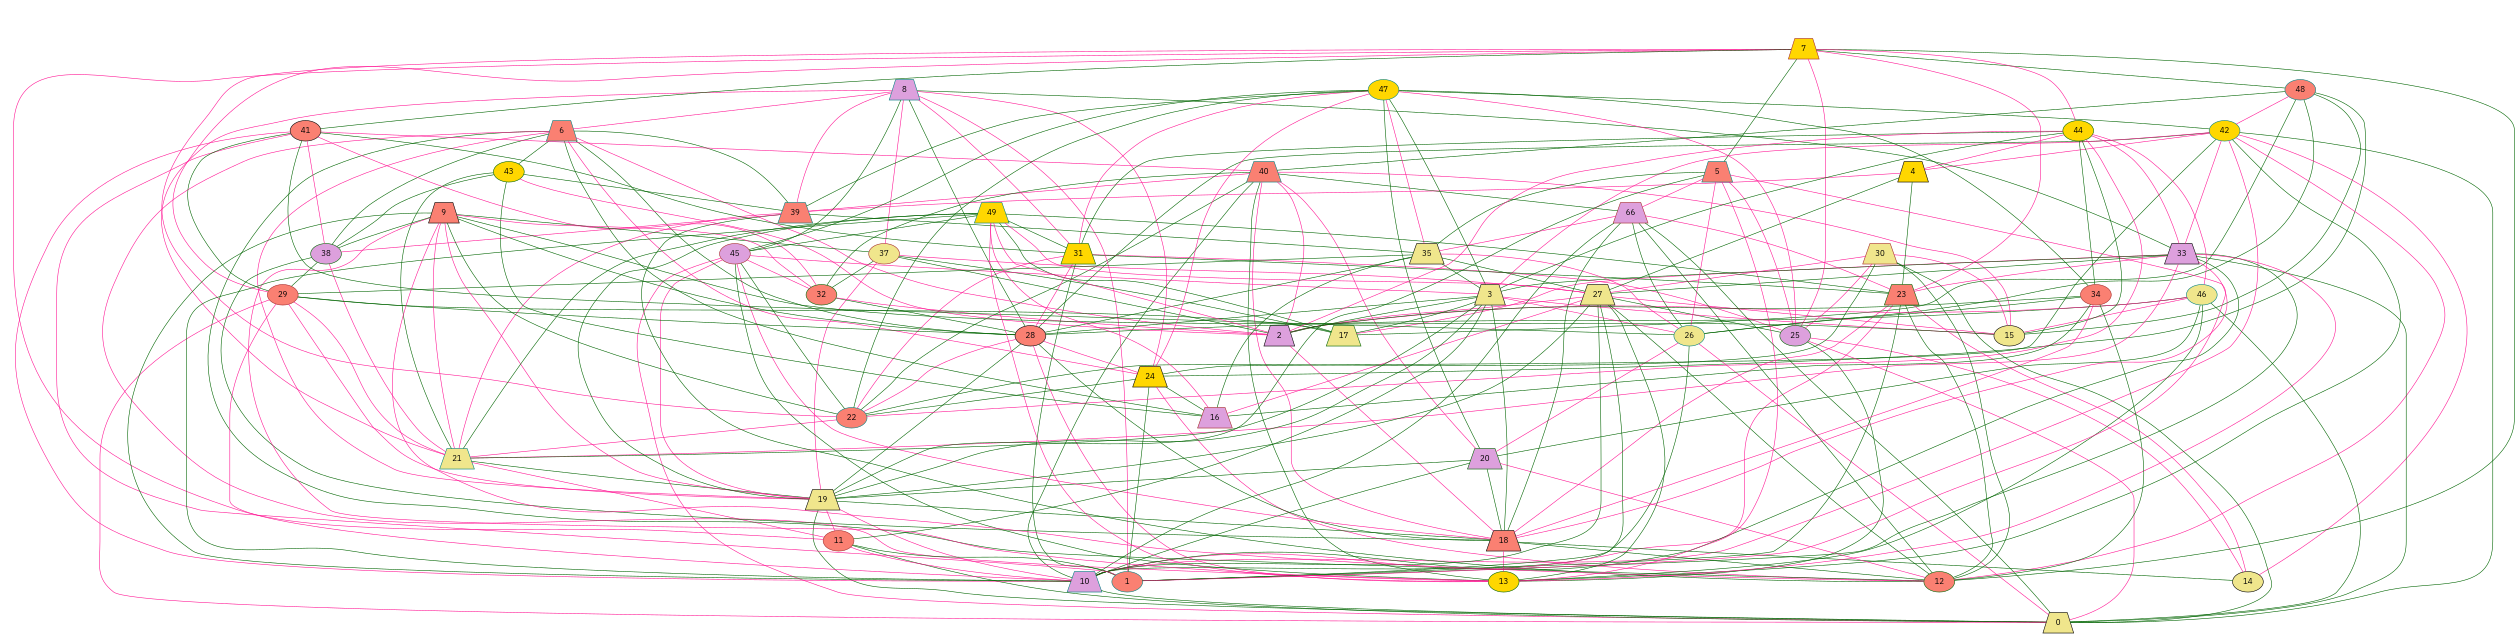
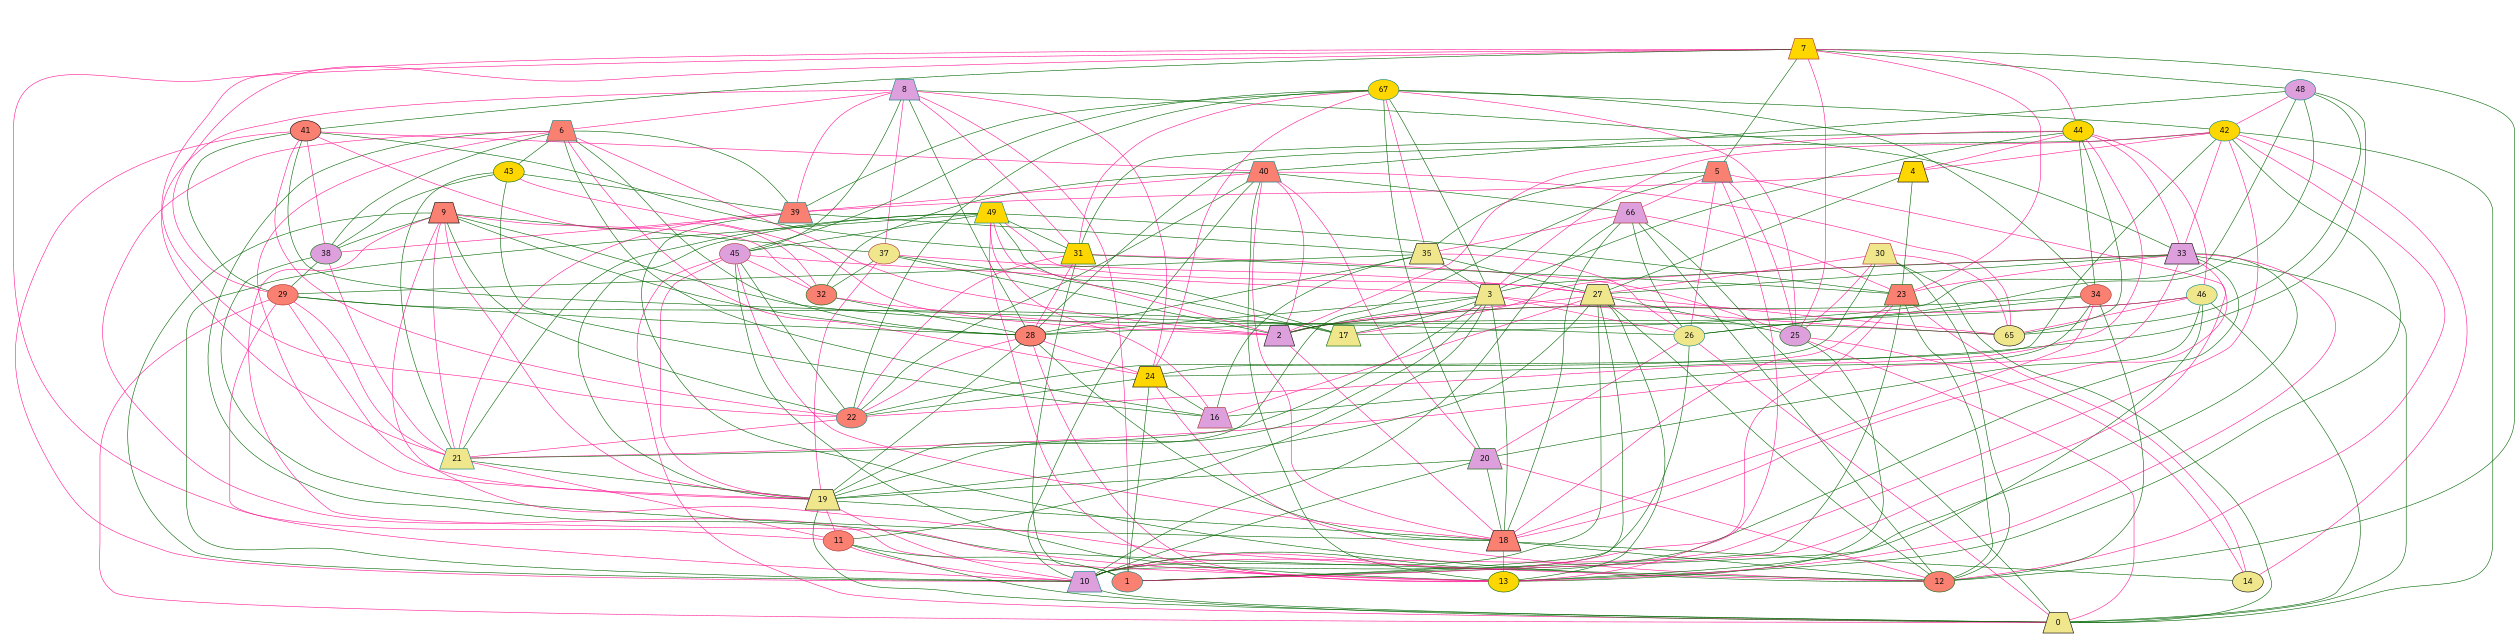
(1384, 90) -> (1384, 90)
(2300, 90) -> (2300, 90)
(2009, 336) -> (2009, 336)
(318, 519) -> (472, 351)
